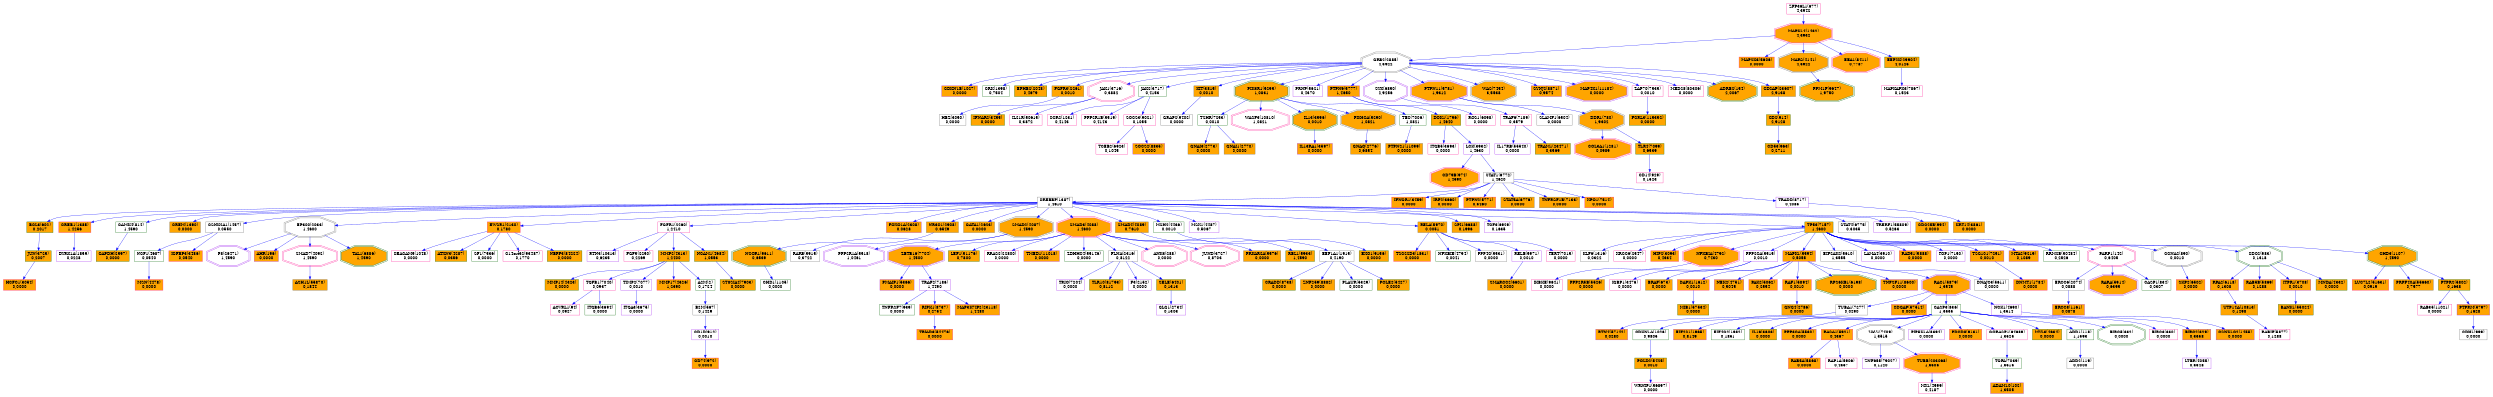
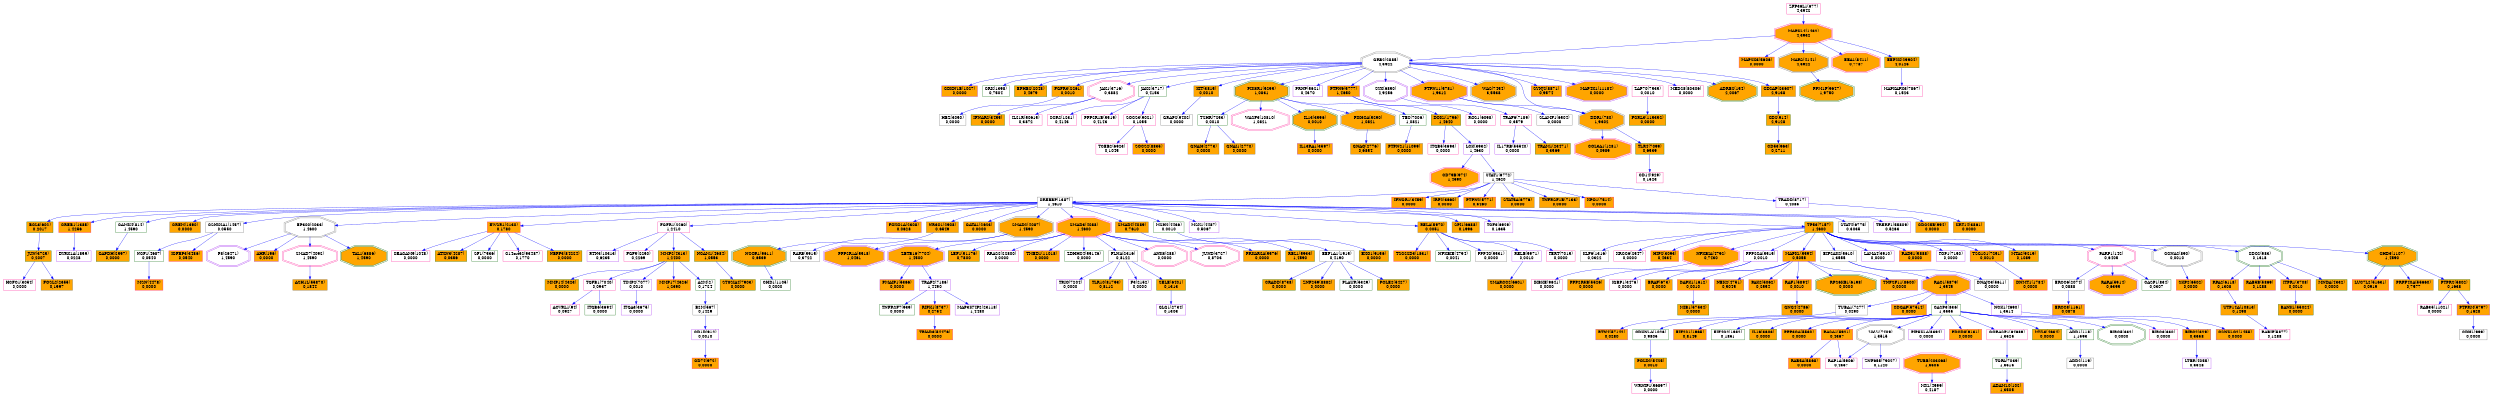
(1541, 70) -> (1516, 81)
(854, 256) -> (854, 256)
(2024, 256) -> (2024, 256)
(2061, 256) -> none
(20, 285) -> (20, 285)
none -> (57, 285)
(977, 310) -> (977, 310)
(1905, 348) -> (1860, 350)
